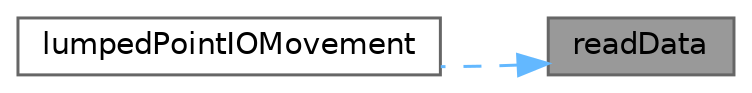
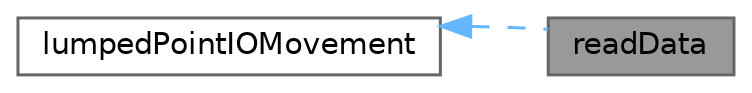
(479, 66) -> (510, 27)
